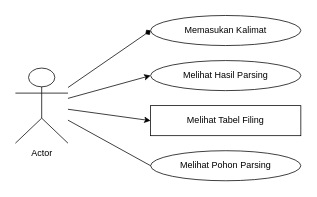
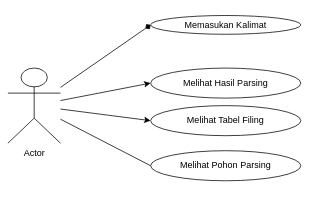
(225, 30) -> (225, 25)
(225, 75) -> (225, 83)
(42, 105) -> (34, 105)
(225, 120) -> (225, 120)
